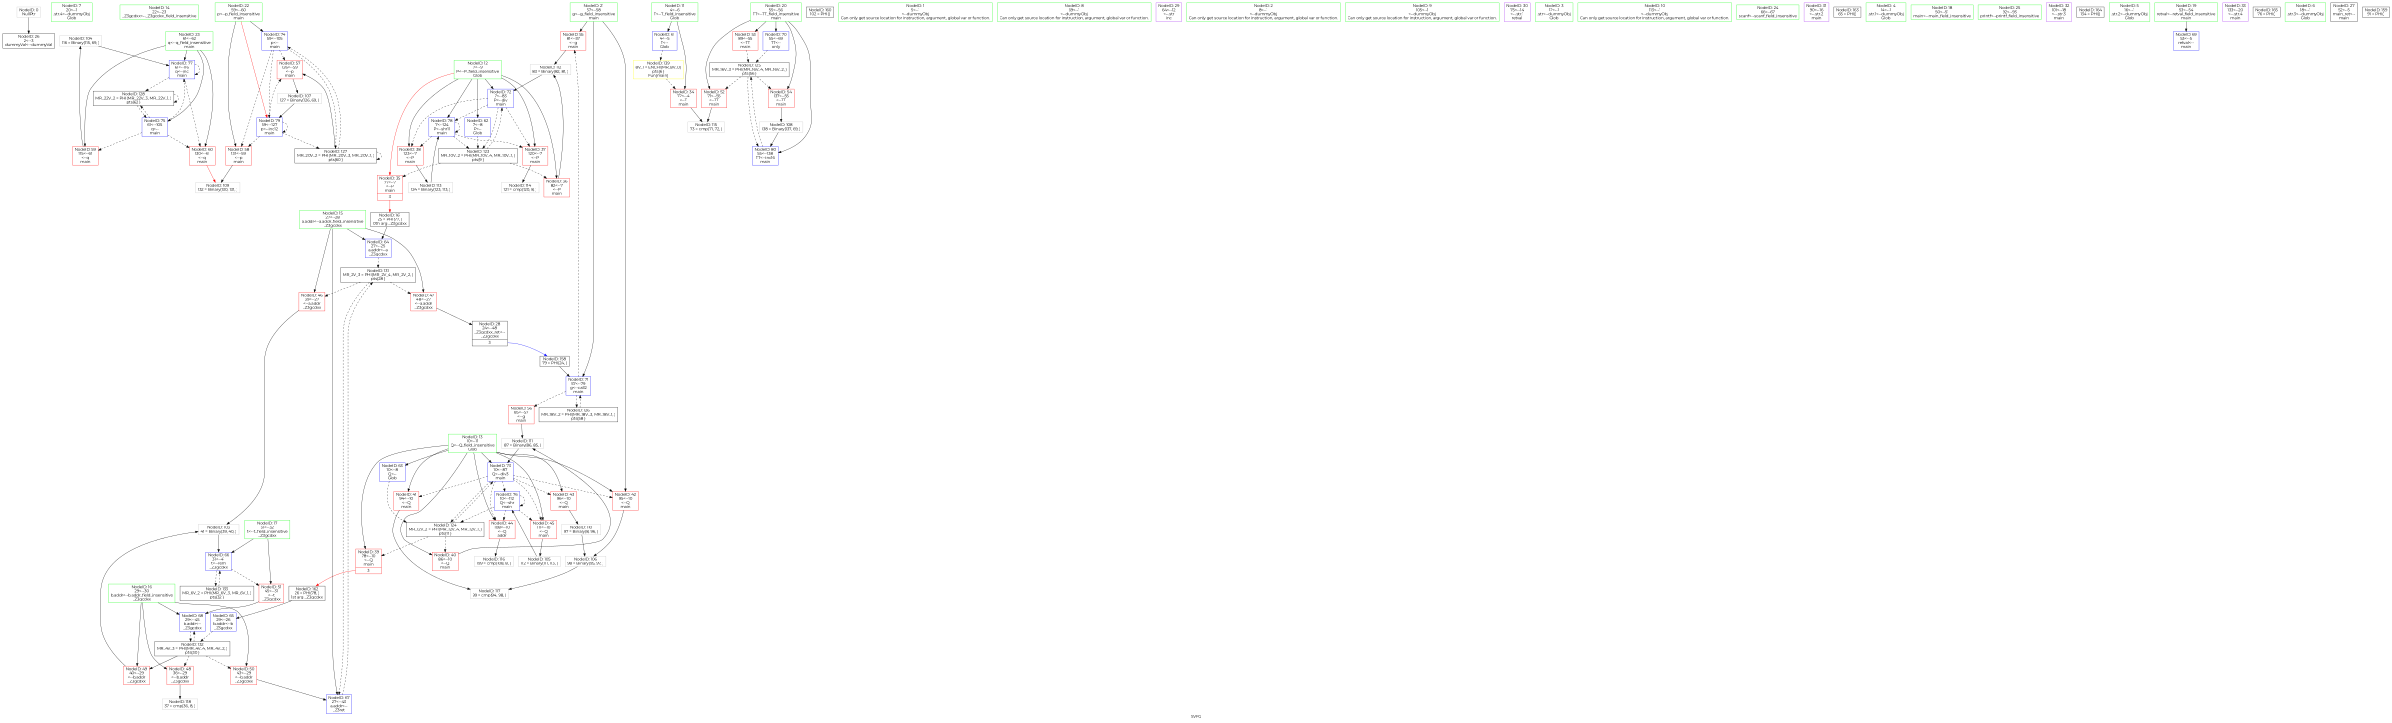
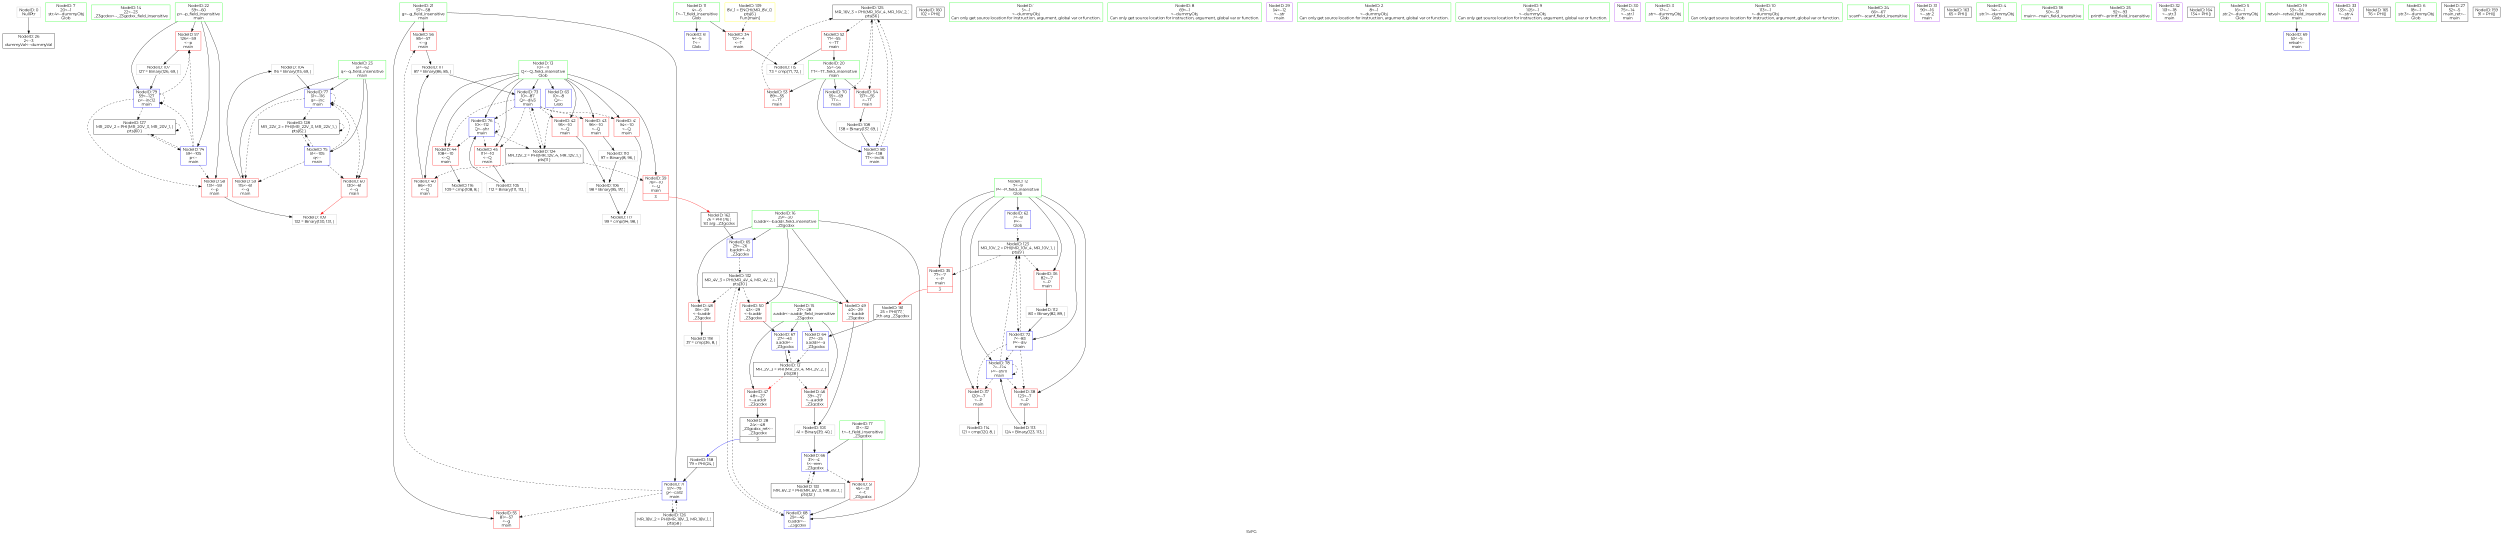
(1169, 18) -> (1279, 18)
(1517, 18) -> (1628, 18)
(715, 45) -> (834, 54)
(776, 47) -> (836, 104)
(662, 54) -> none
(561, 56) -> none
(254, 68) -> (143, 47)
(551, 72) -> (1047, 314)
none -> (499, 94)
(330, 107) -> (194, 25)
(404, 110) -> (952, 216)
none -> (254, 120)
none -> (763, 234)
(625, 252) -> (423, 25)
(399, 287) -> (777, 382)
(348, 487) -> (786, 355)
(502, 536) -> (446, 162)
(494, 563) -> (462, 190)
(339, 710) -> (785, 347)
